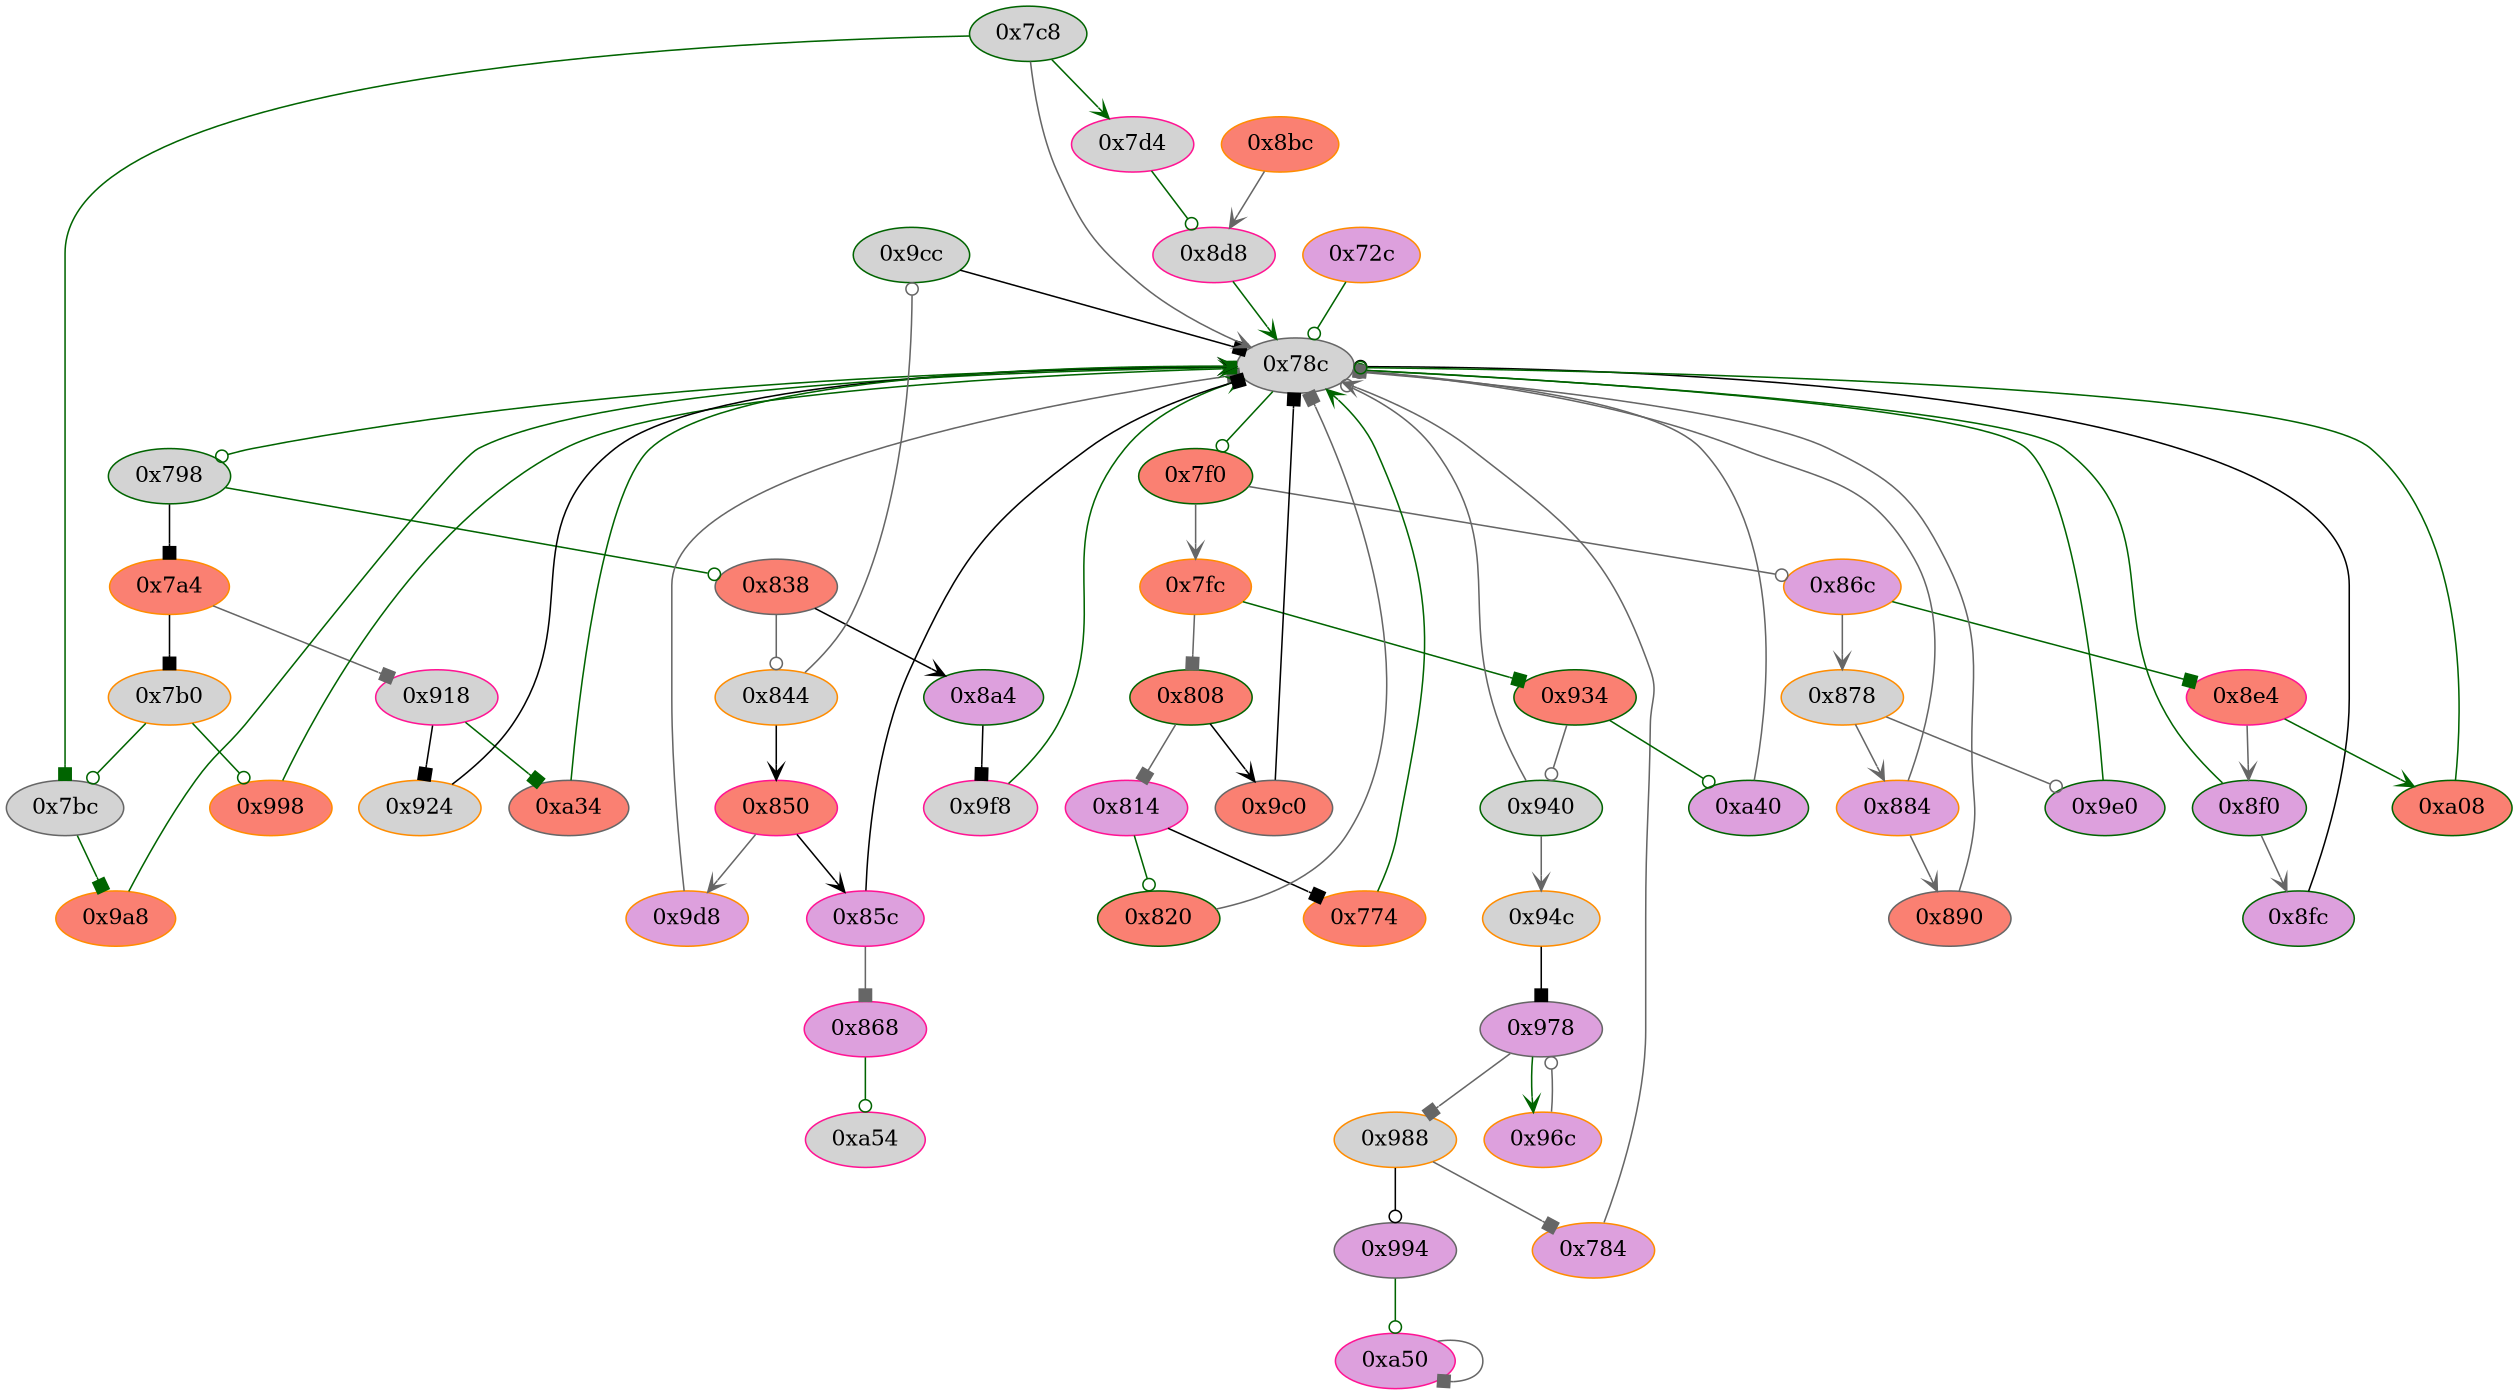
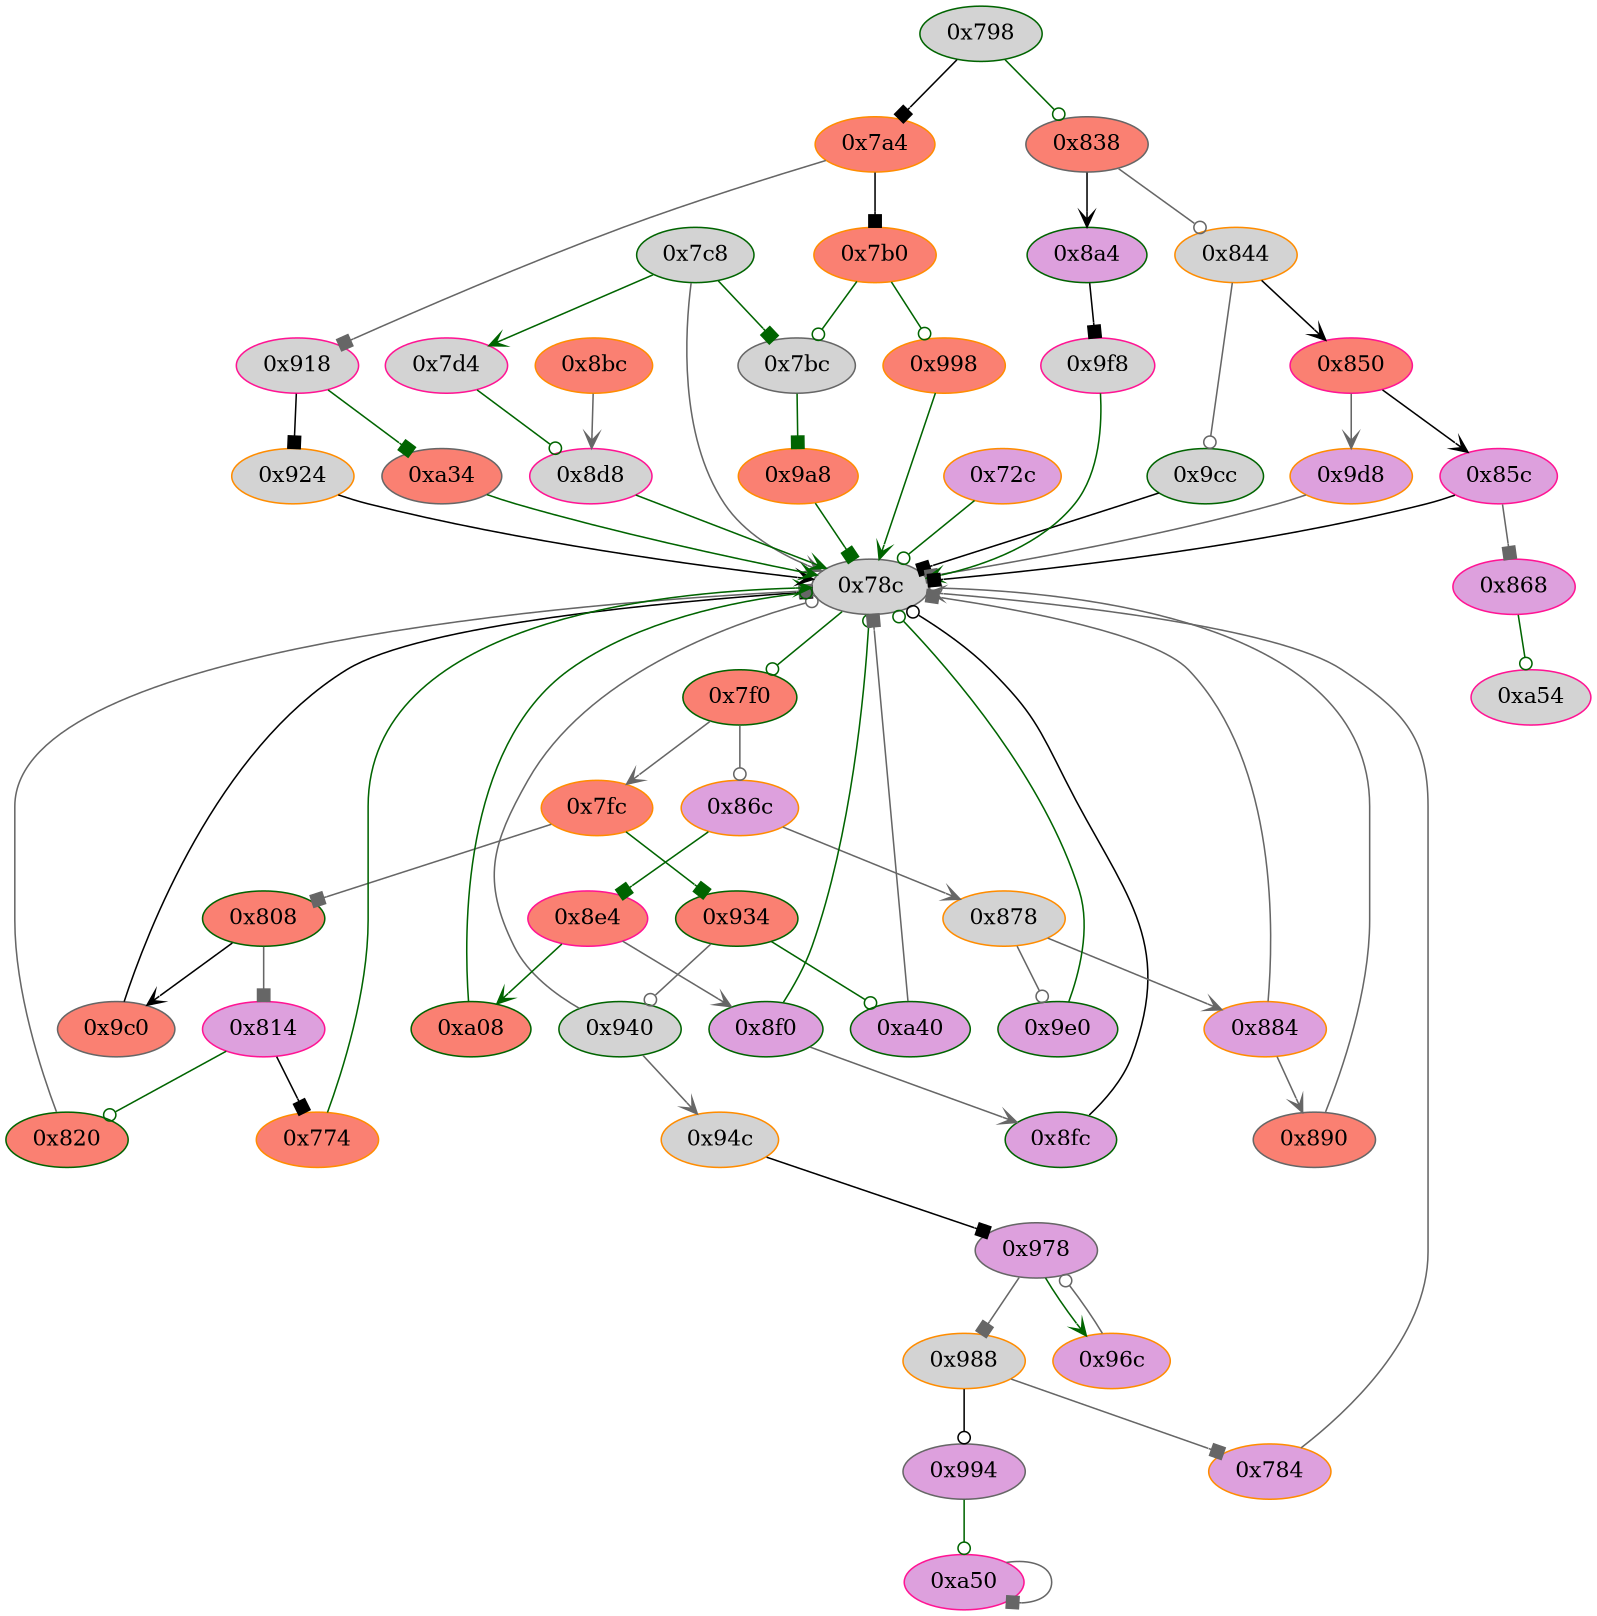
(654, 394) -> none
(170, 697) -> (875, 255)
